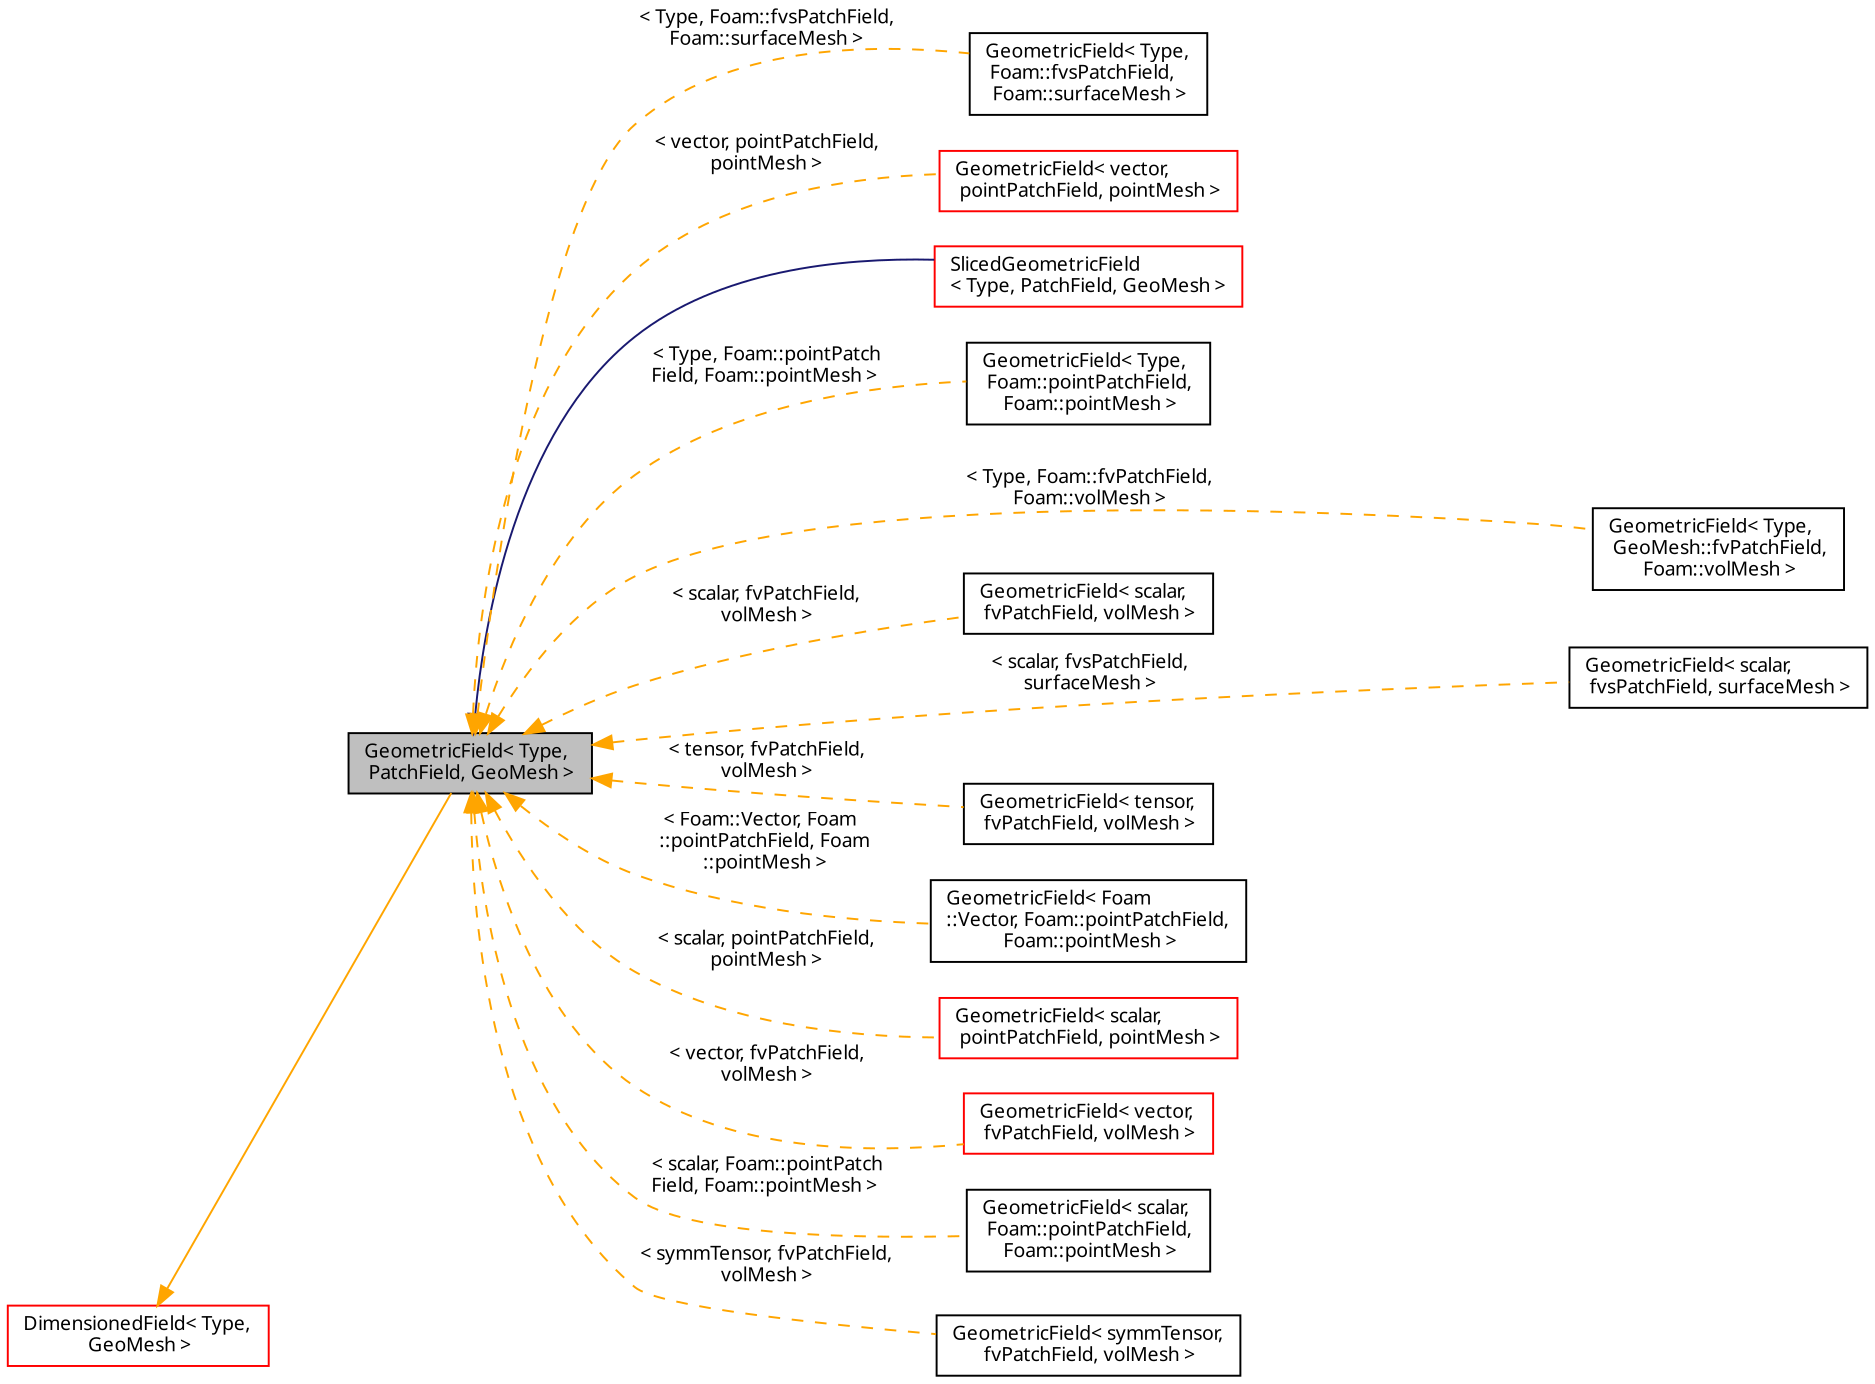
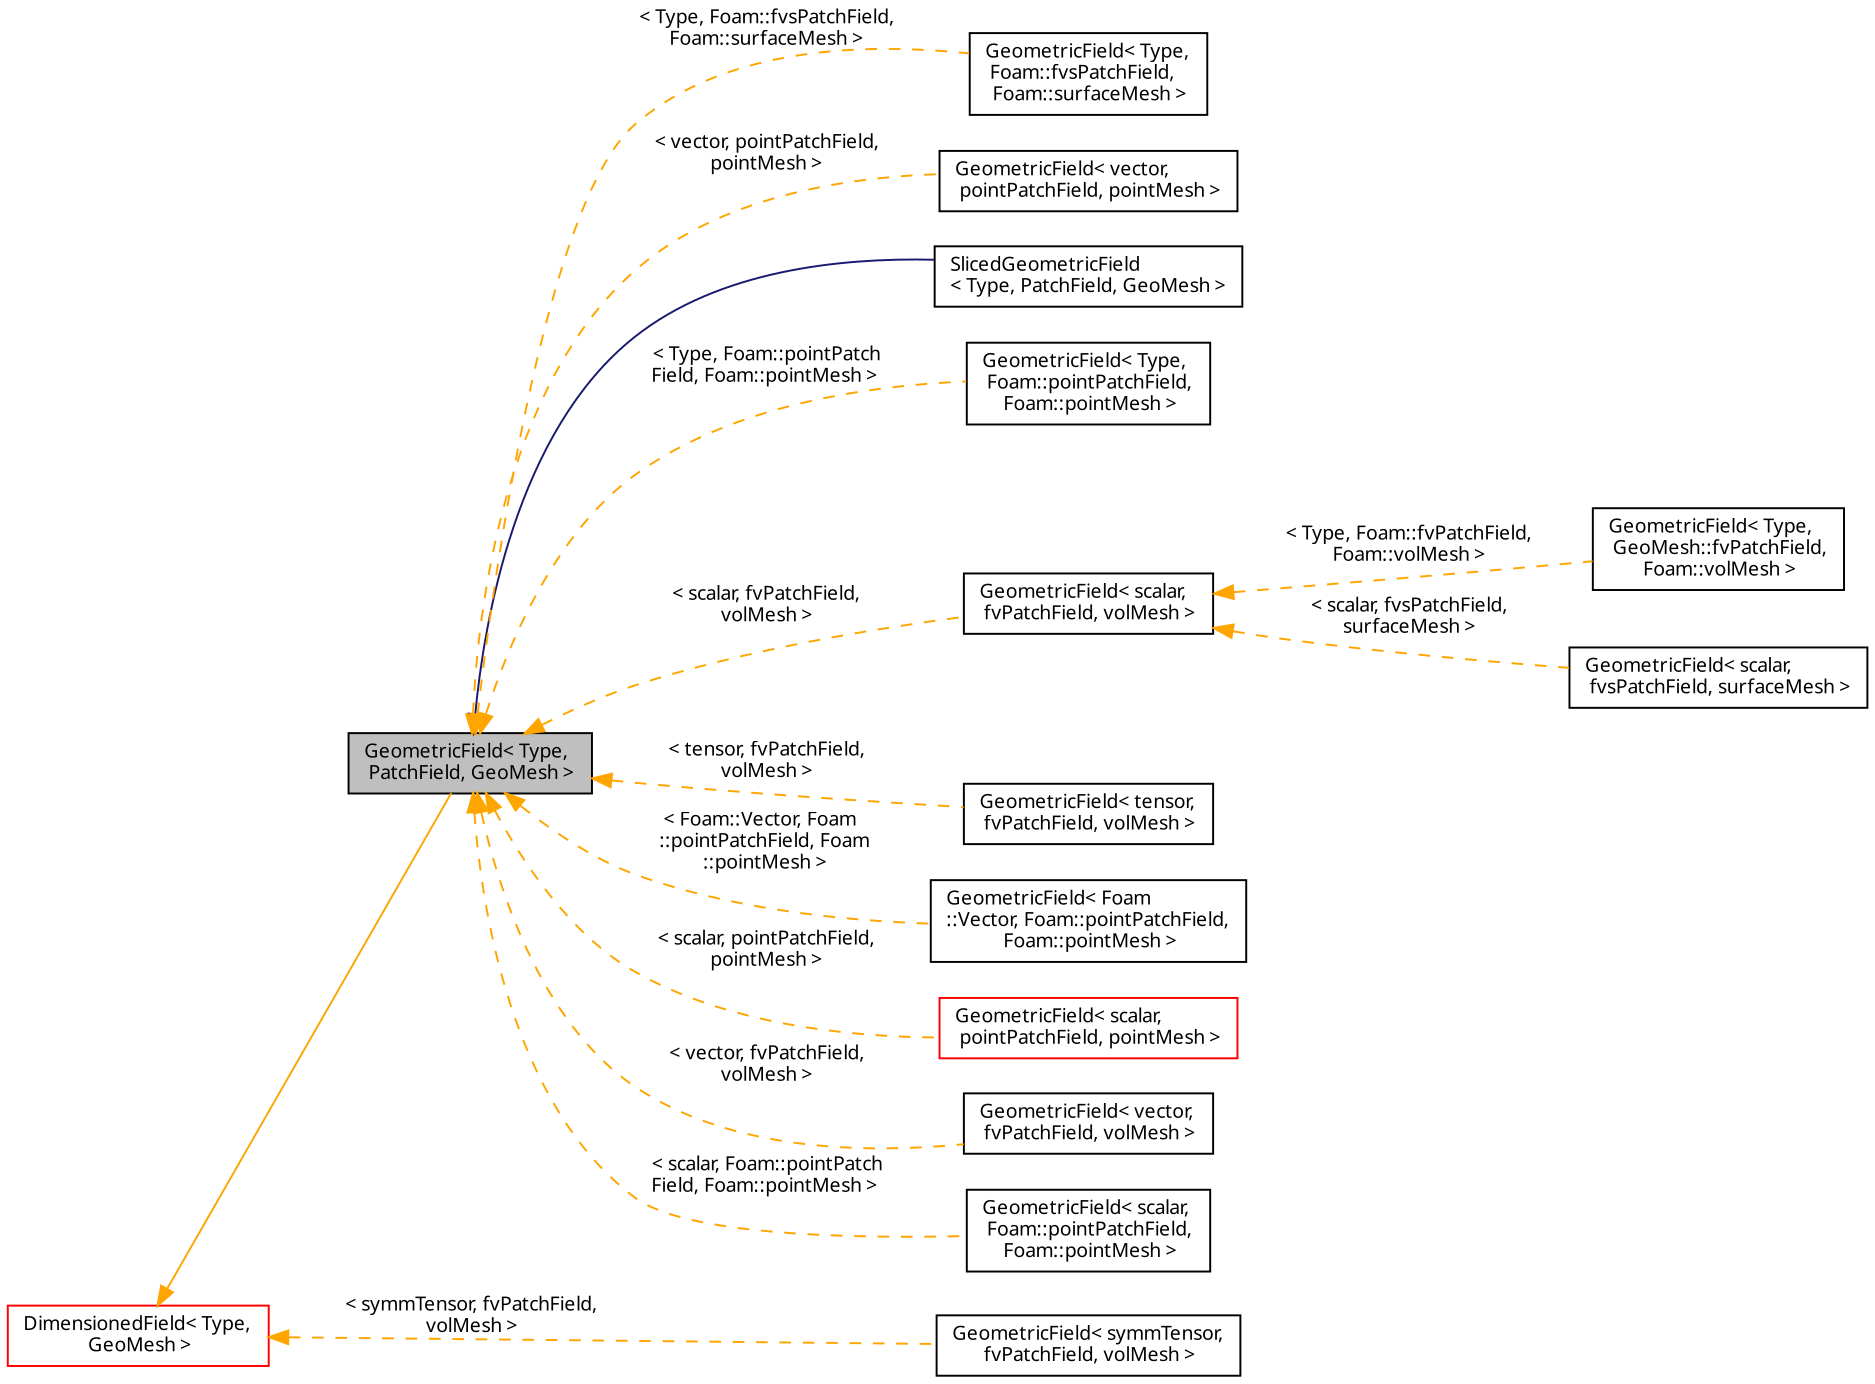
(1088, 181) -> (1088, 181)
(1088, 277) -> (1088, 277)
(1012, 514) -> (1413, 577)
(1090, 705) -> (1401, 653)
(1088, 1124) -> (1088, 1124)
(568, 1207) -> (613, 1341)
